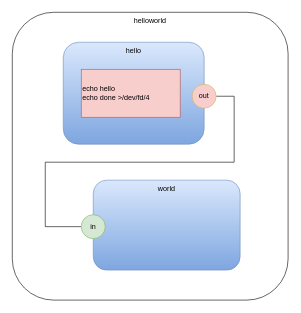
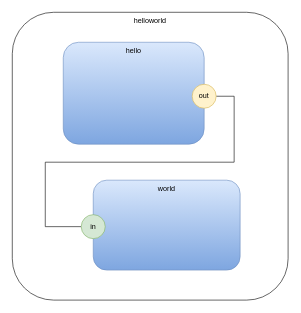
(131, 93) -> none
(204, 96) -> (204, 96)
